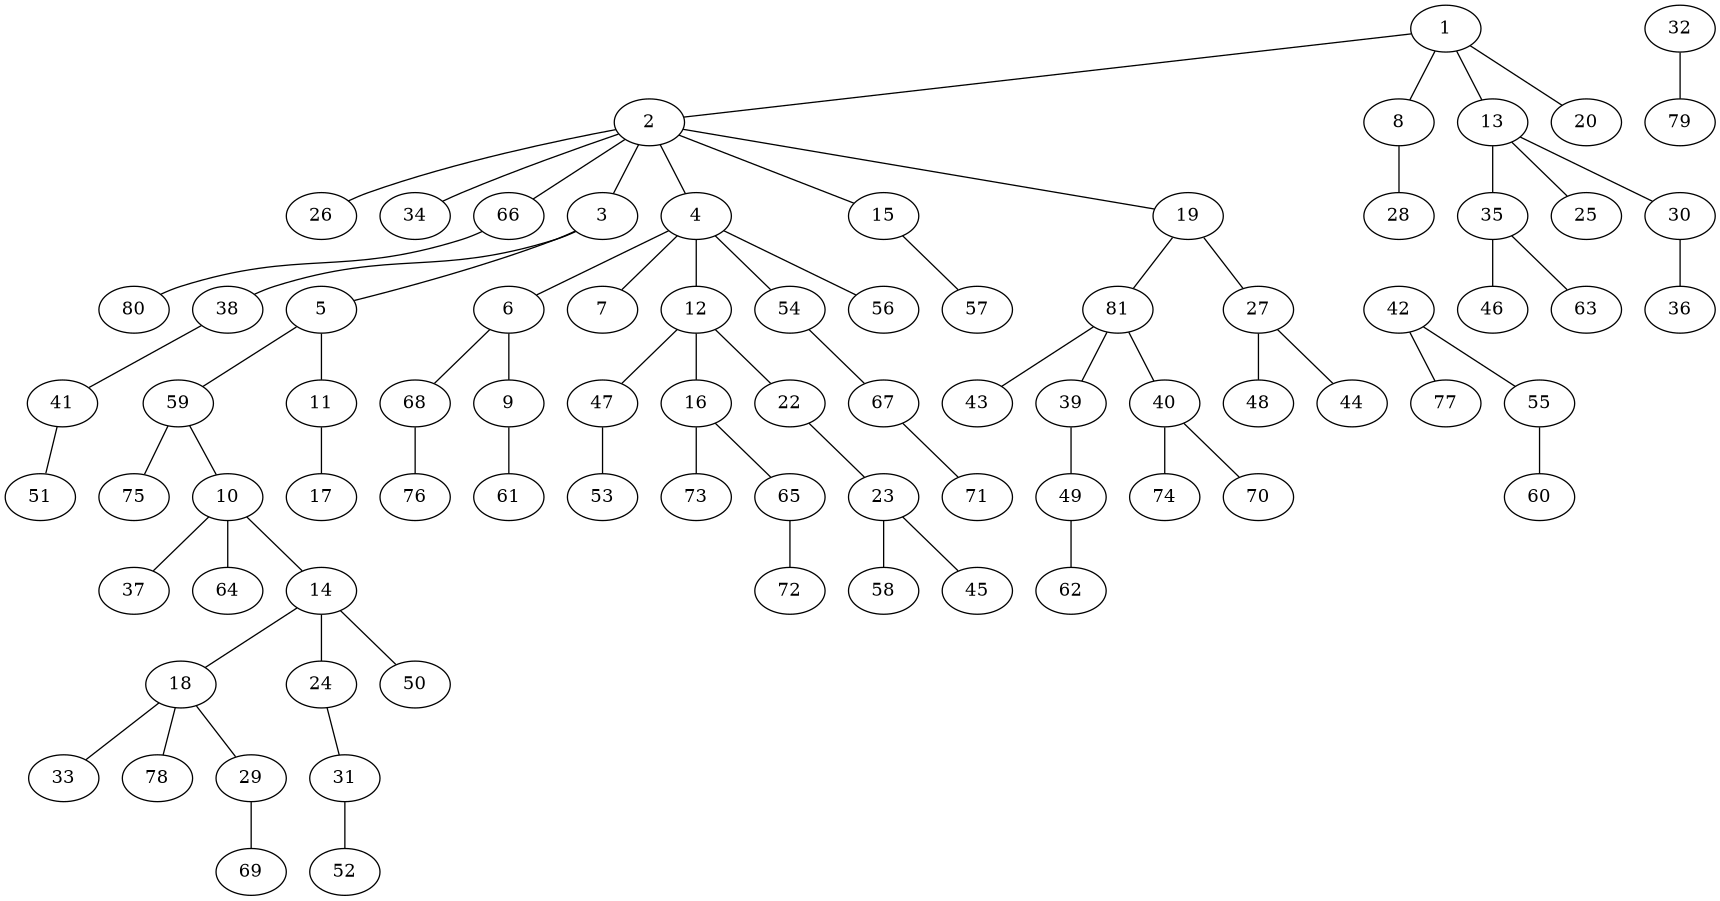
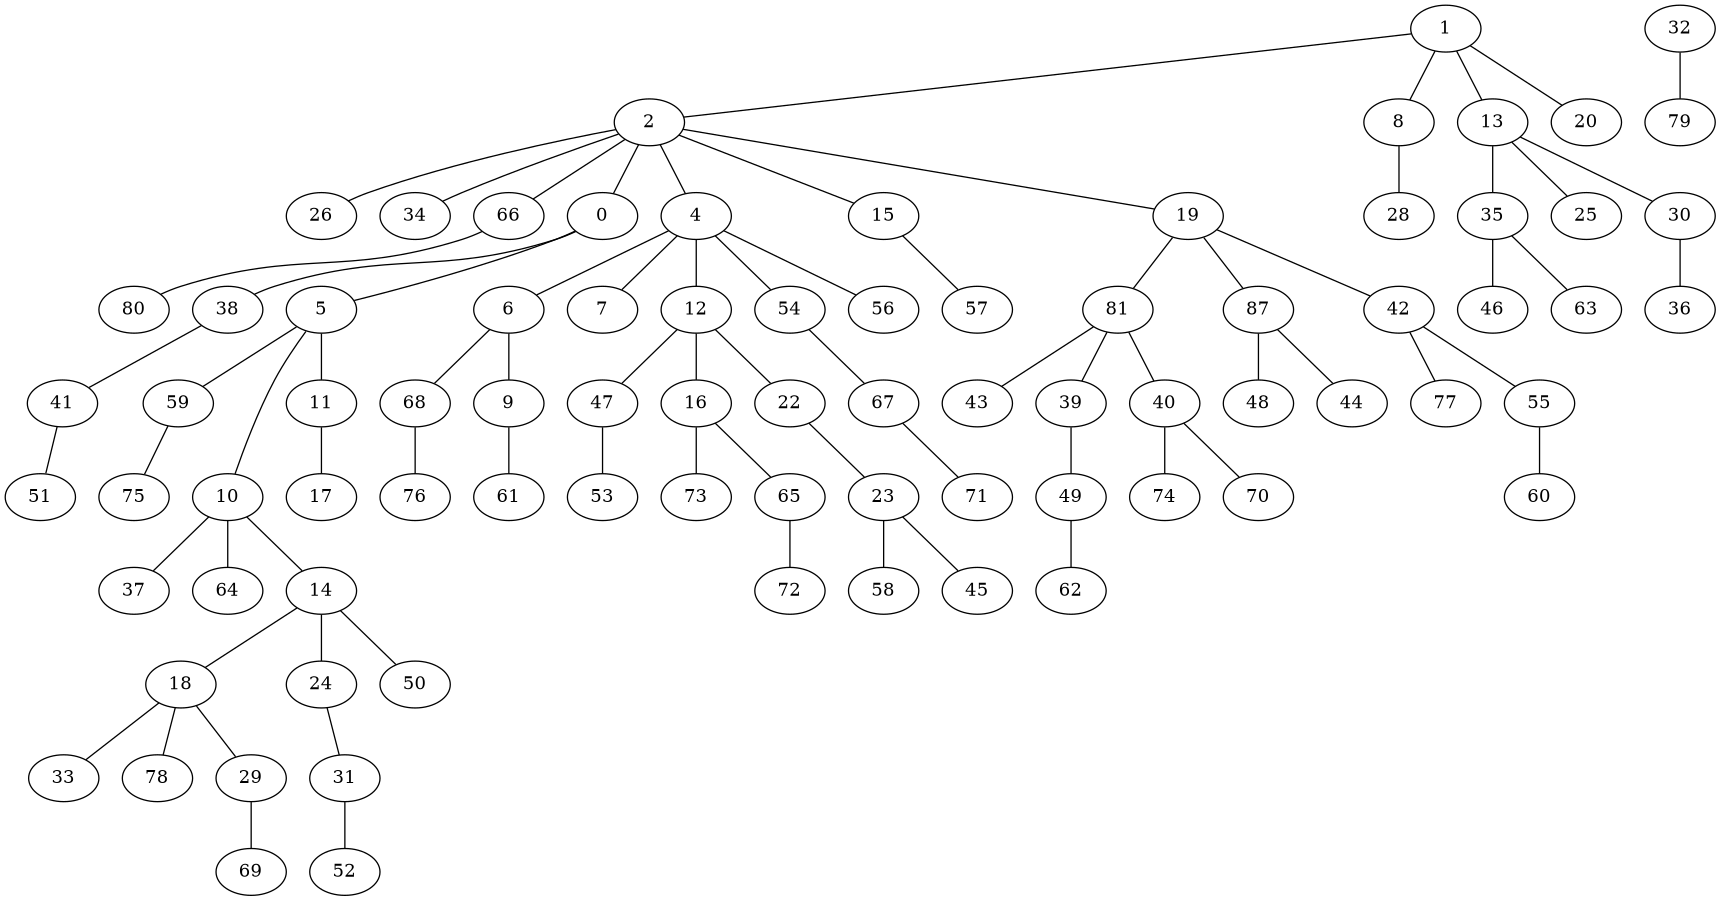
(603, 216) -> (603, 216)
none -> (1294, 263)
(1258, 310) -> (1258, 310)
(203, 450) -> (265, 400)
